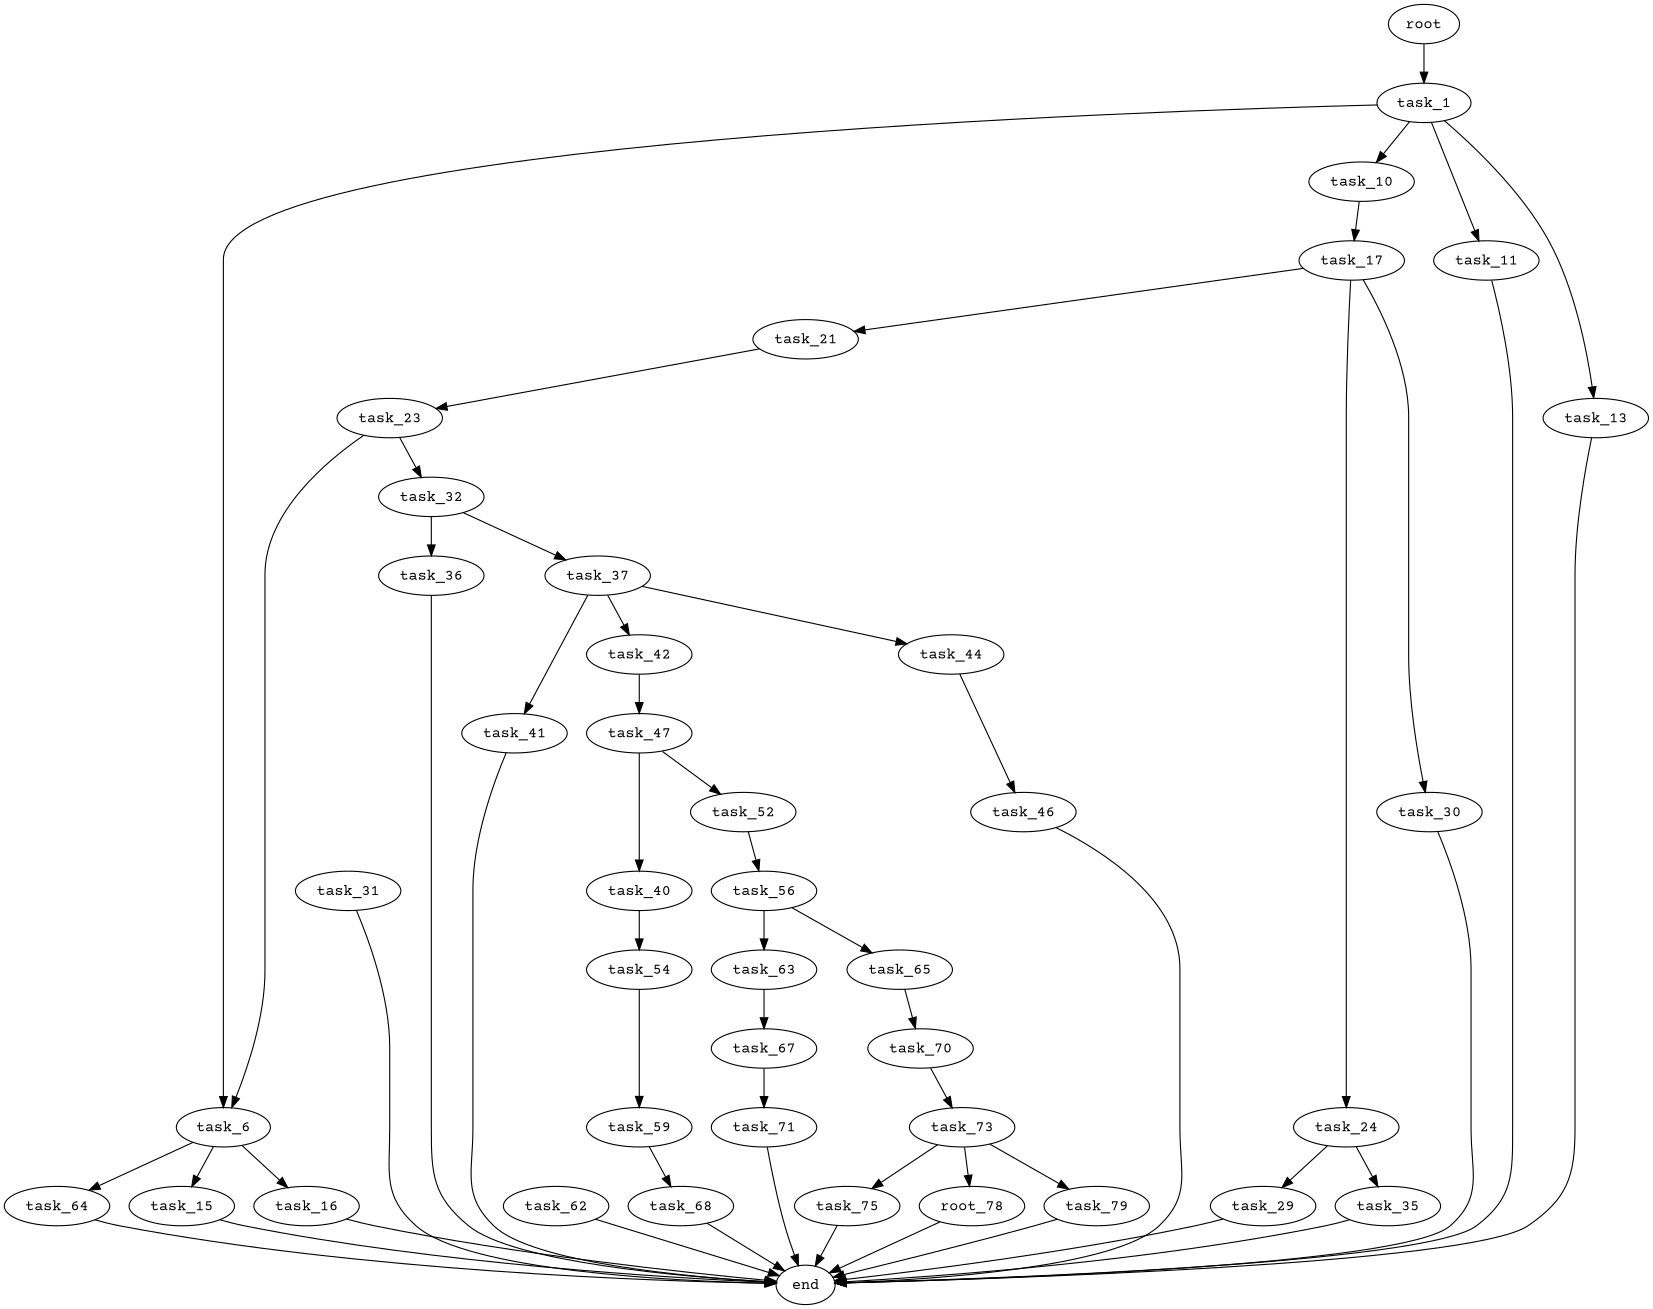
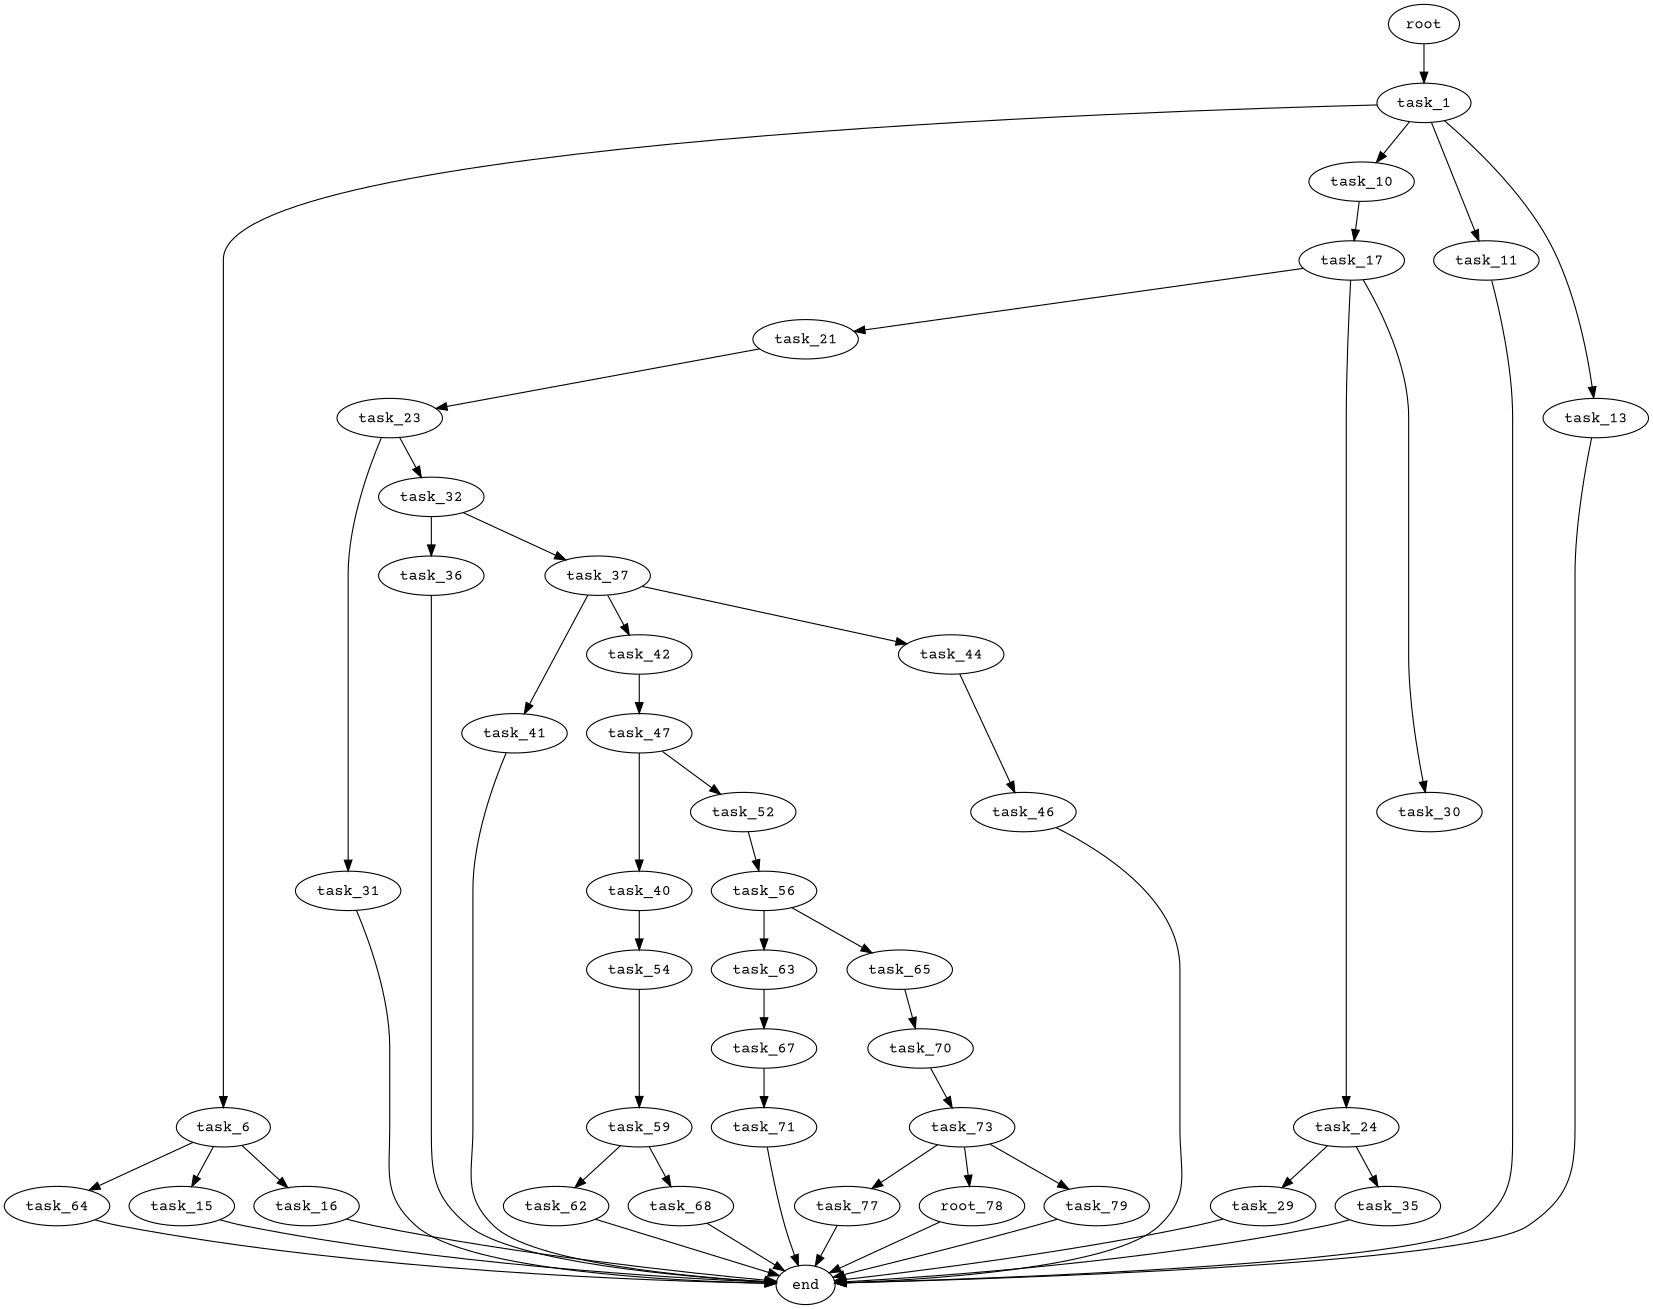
(265, 749) -> (348, 647)
none -> (602, 1163)
(847, 1206) -> (847, 1206)
(1450, 1226) -> none
